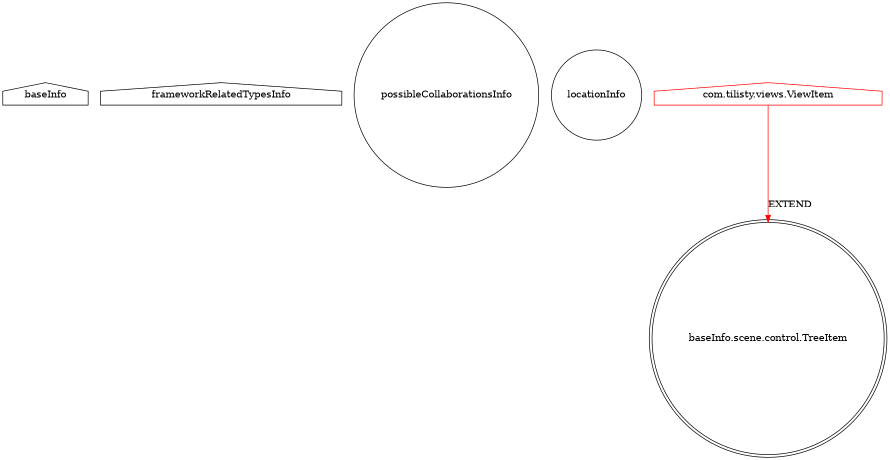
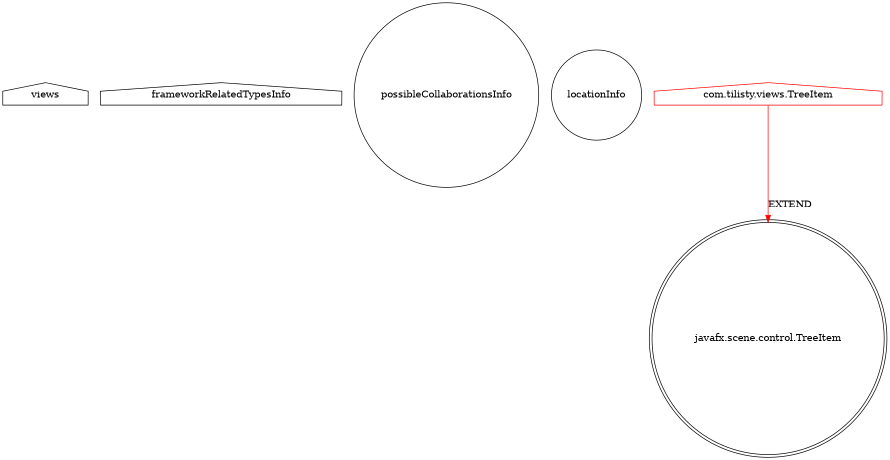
(45, 95) -> (45, 95)
(768, 95) -> (768, 95)
(768, 339) -> (768, 339)
